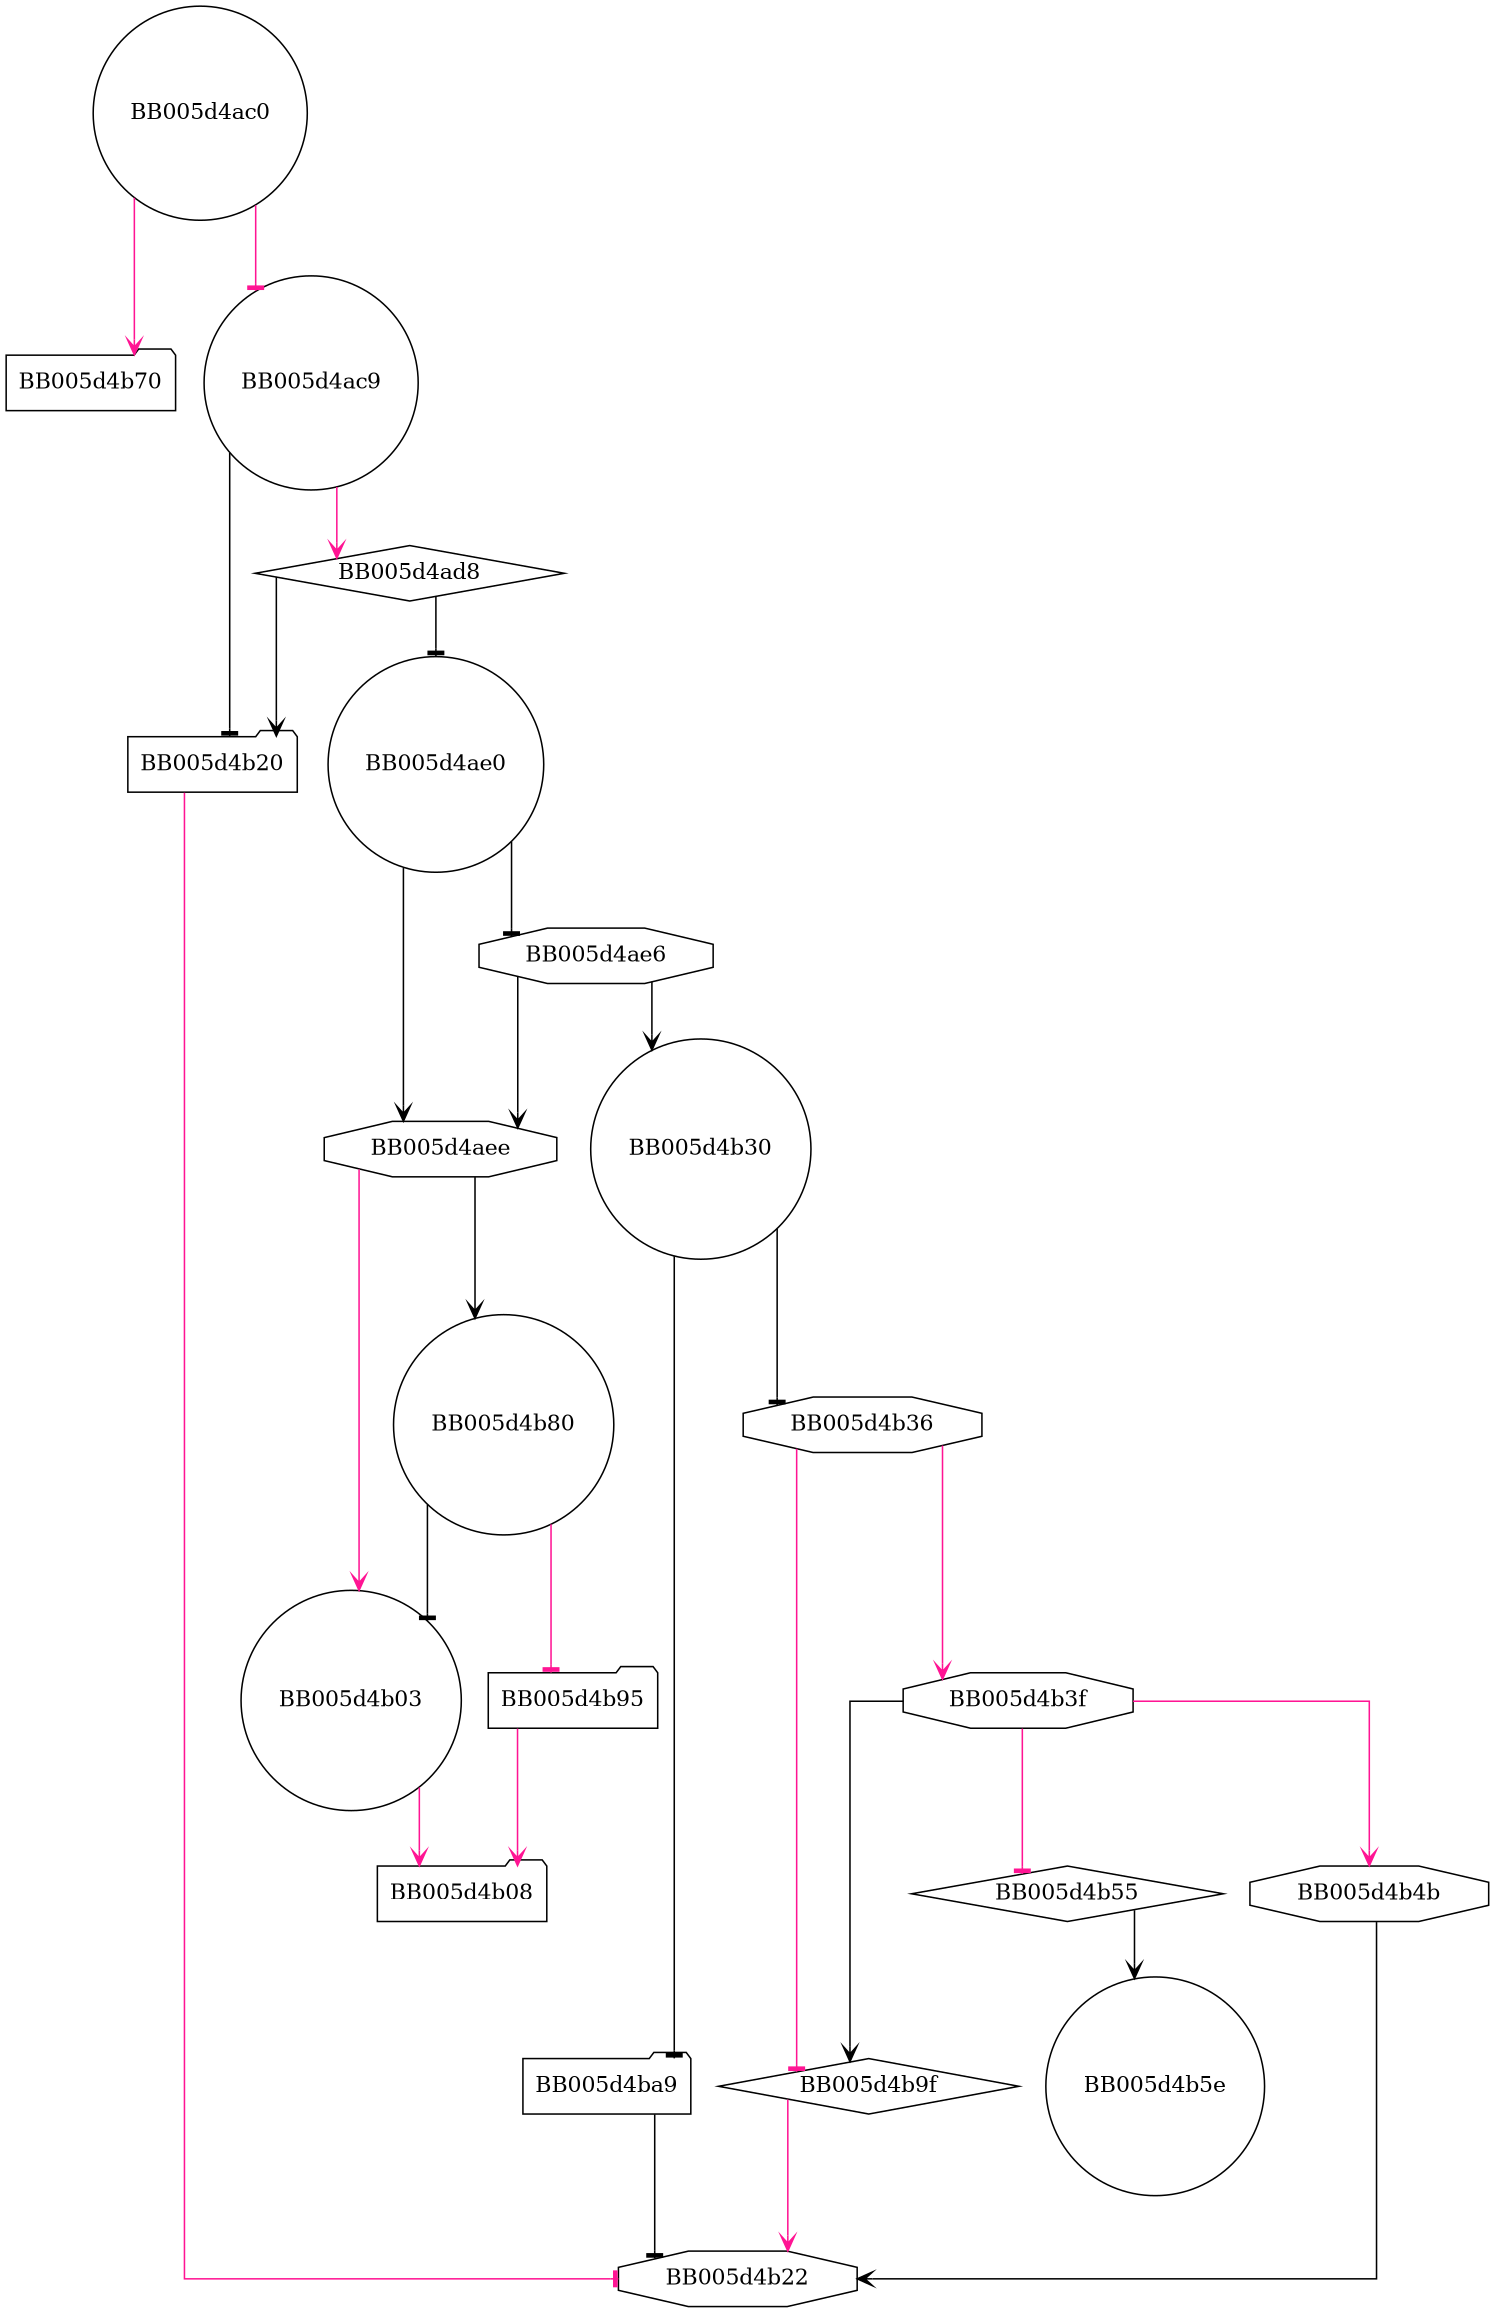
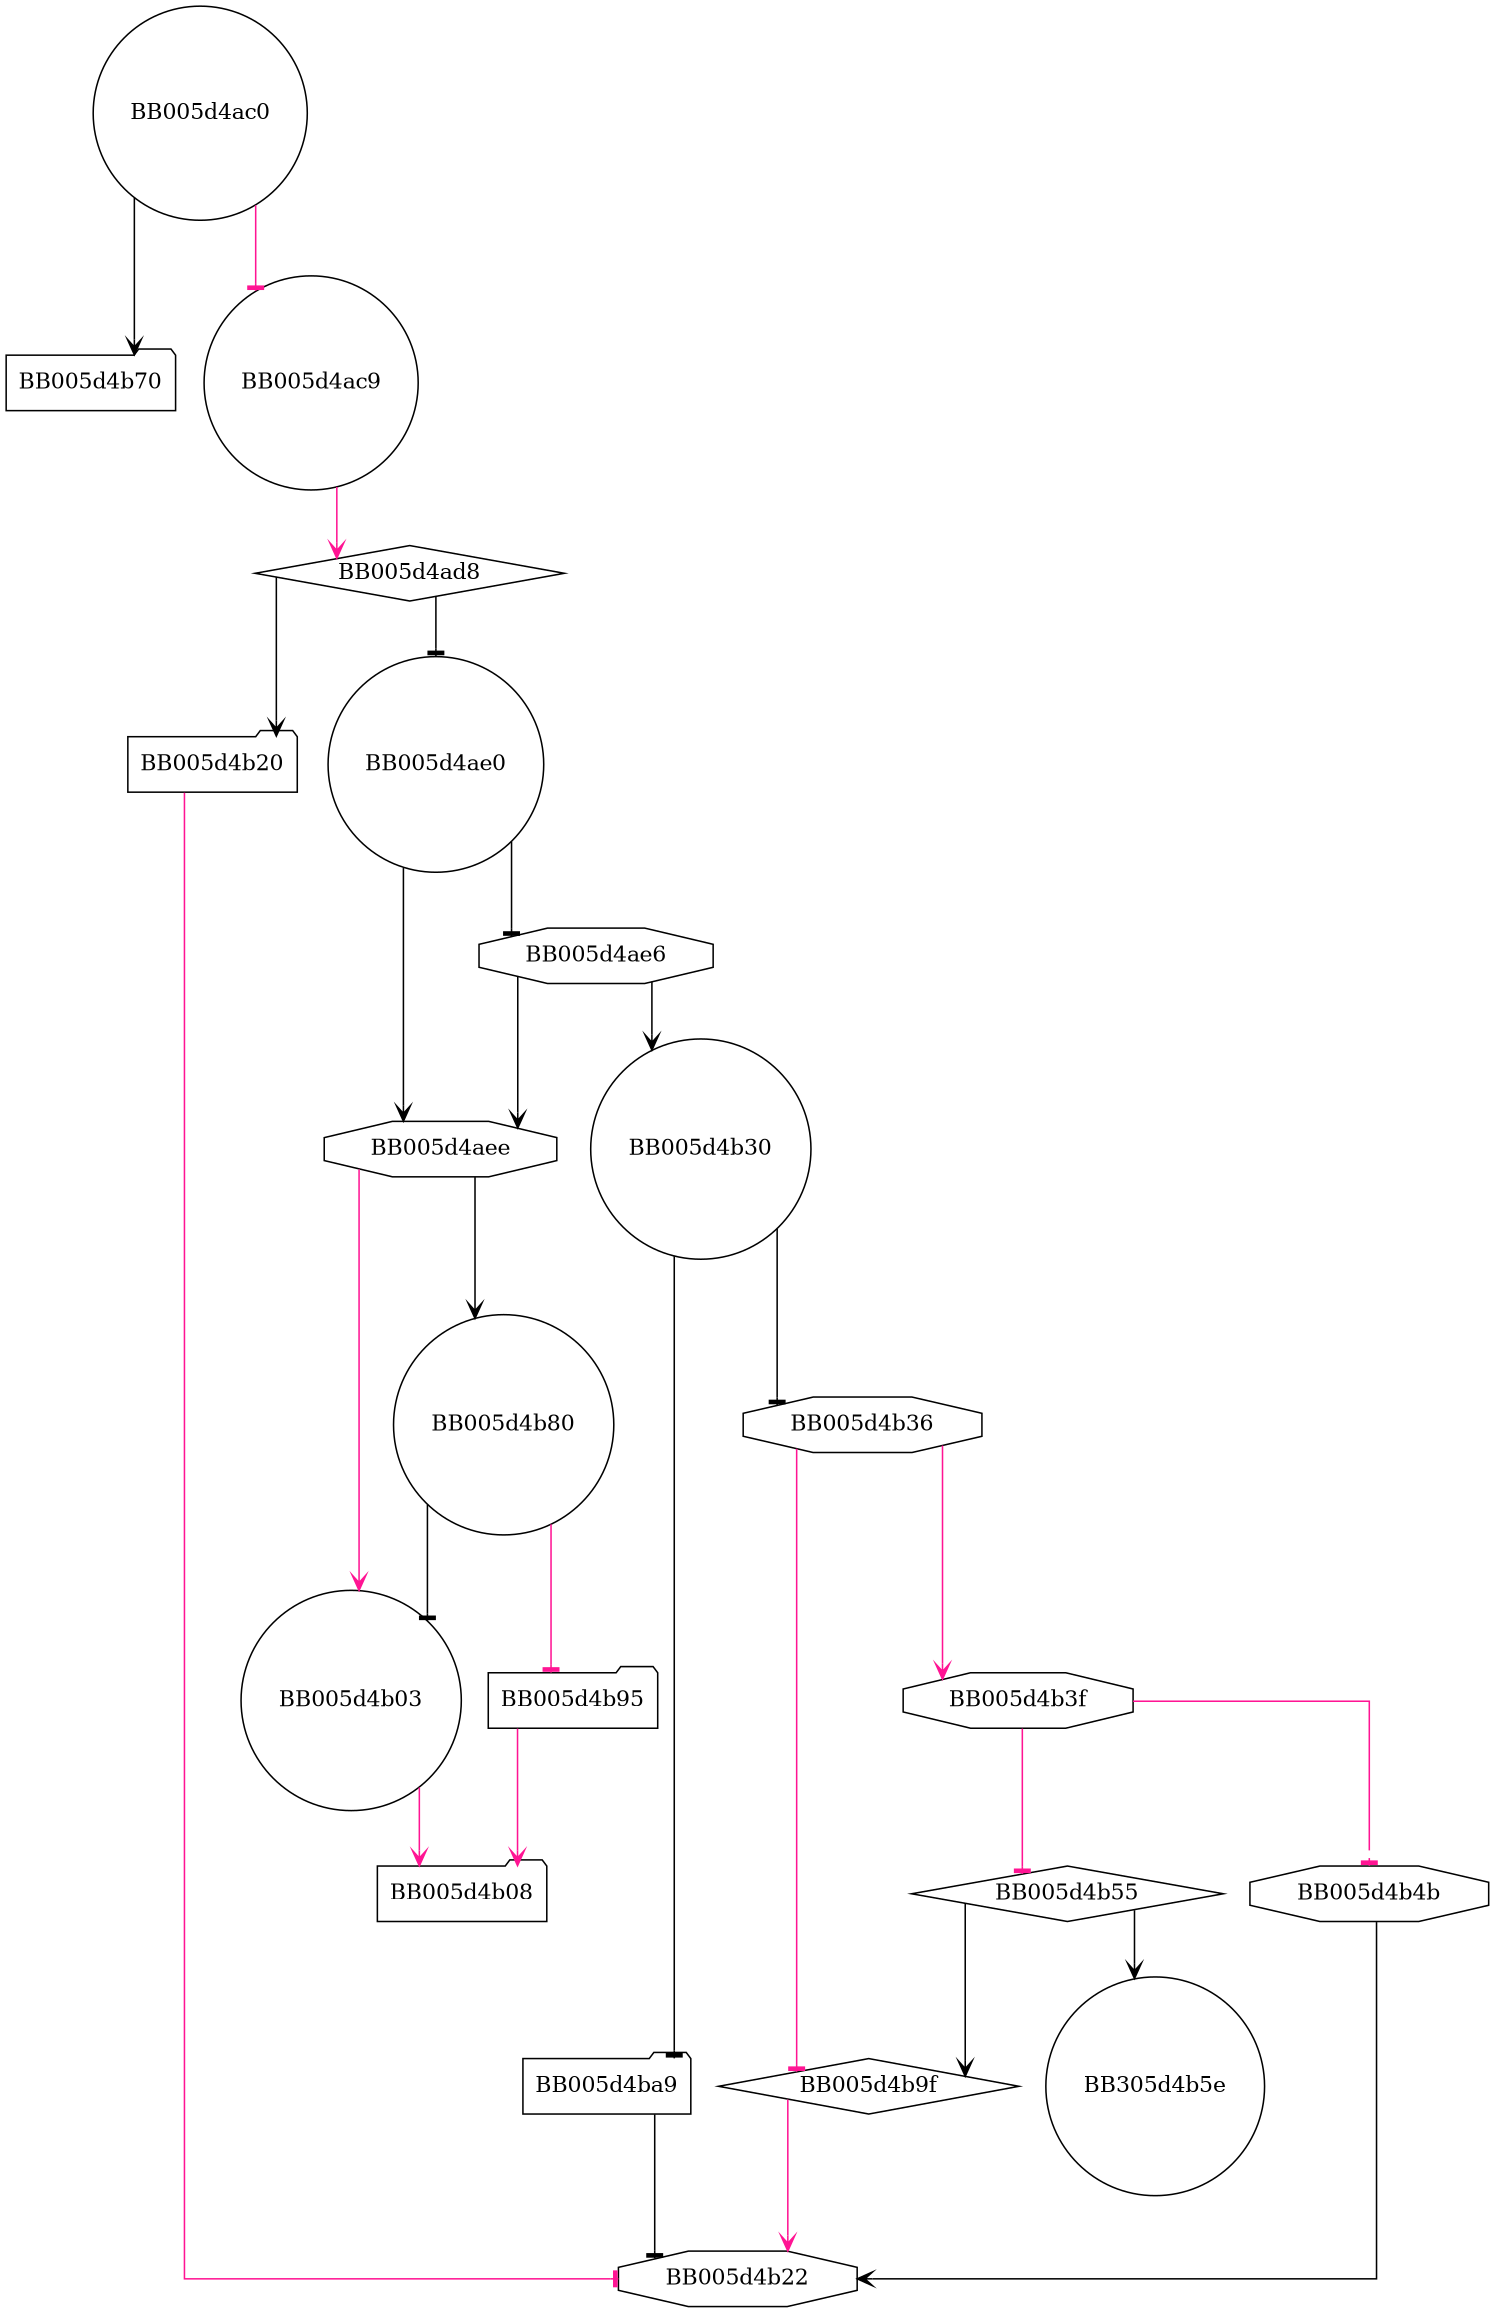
(134, 269) -> (134, 269)
(230, 591) -> none
(1326, 1701) -> (1326, 1701)
(850, 1847) -> (965, 1982)
(1155, 2086) -> (1155, 2086)
